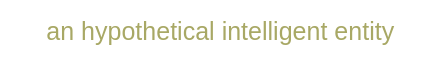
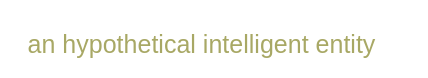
(232, 26) -> (213, 38)
